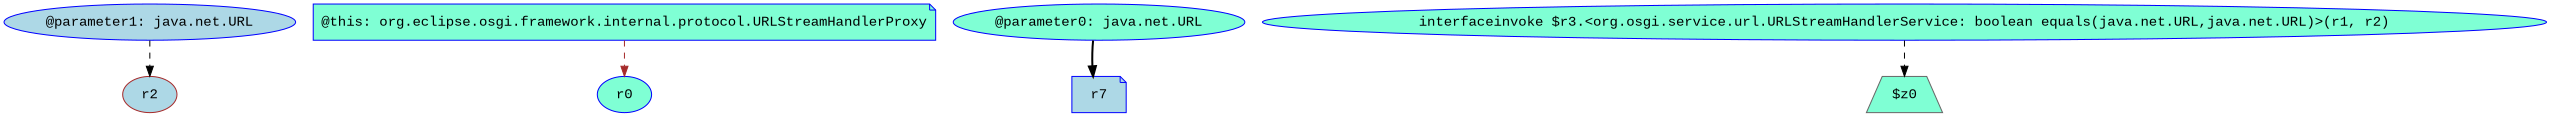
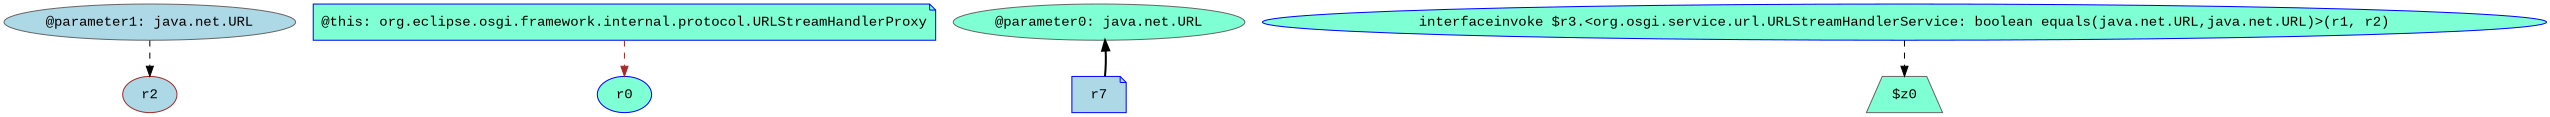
(150, 22) -> (150, 22)
(1099, 22) -> (1099, 22)
(1092, 53) -> (1106, 63)
